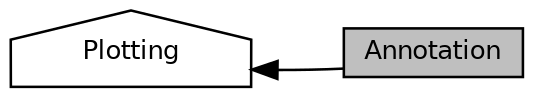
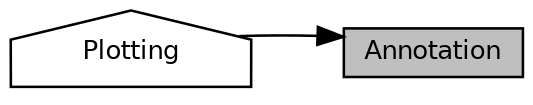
(310, 70) -> (278, 35)
